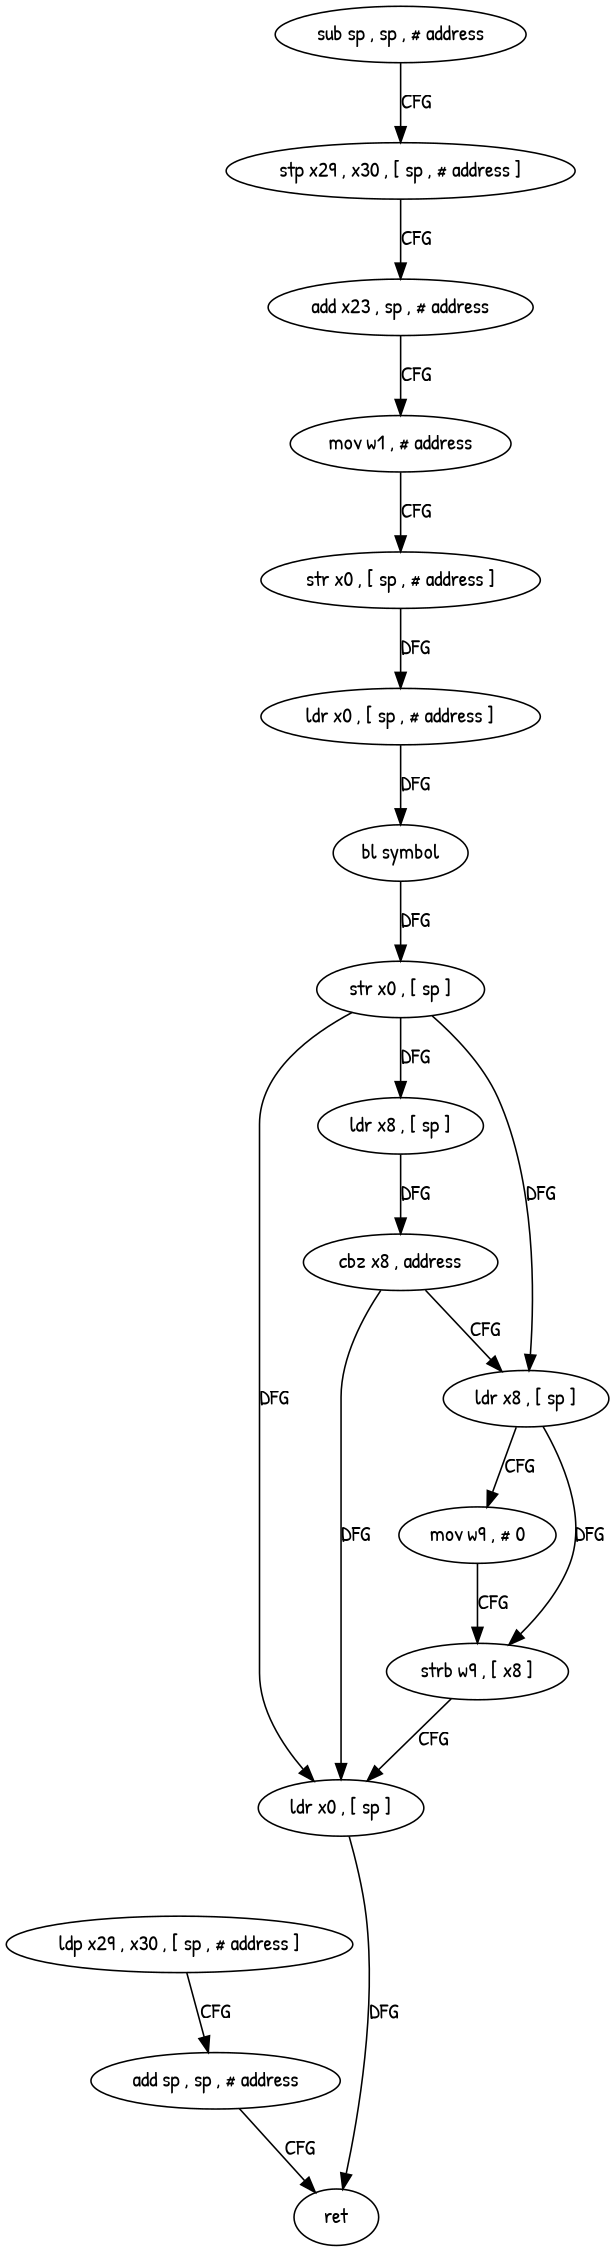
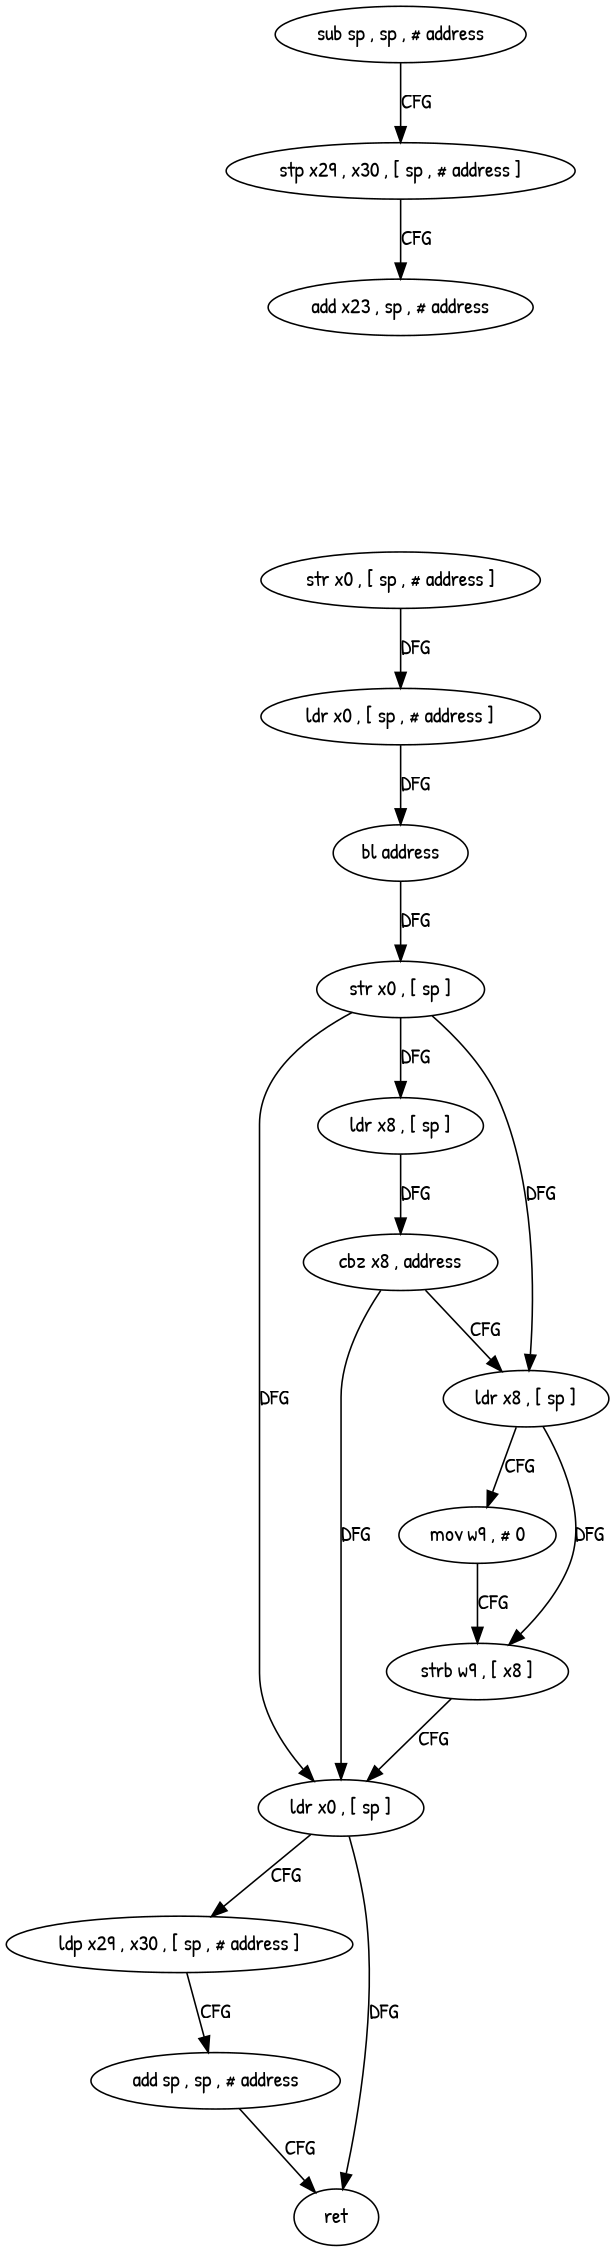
(401, 444) -> none
(401, 853) -> (401, 853)
none -> (267, 1871)
